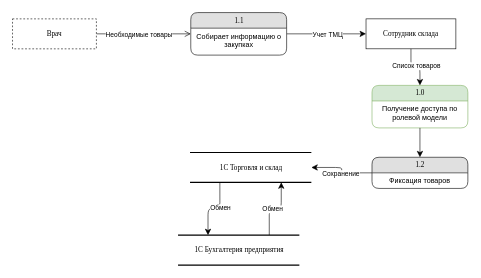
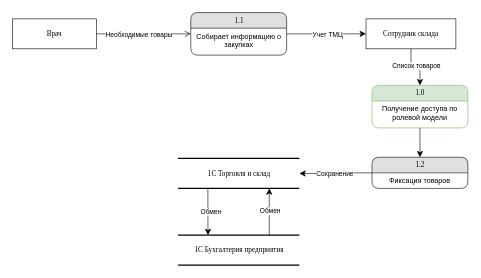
(54, 34) -> (54, 34)
(251, 168) -> (239, 174)
